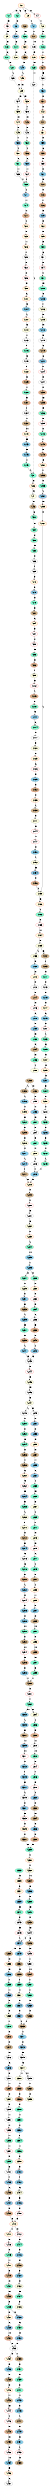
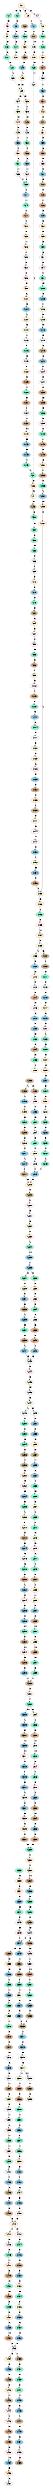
(14, 2312) -> (19, 2312)
